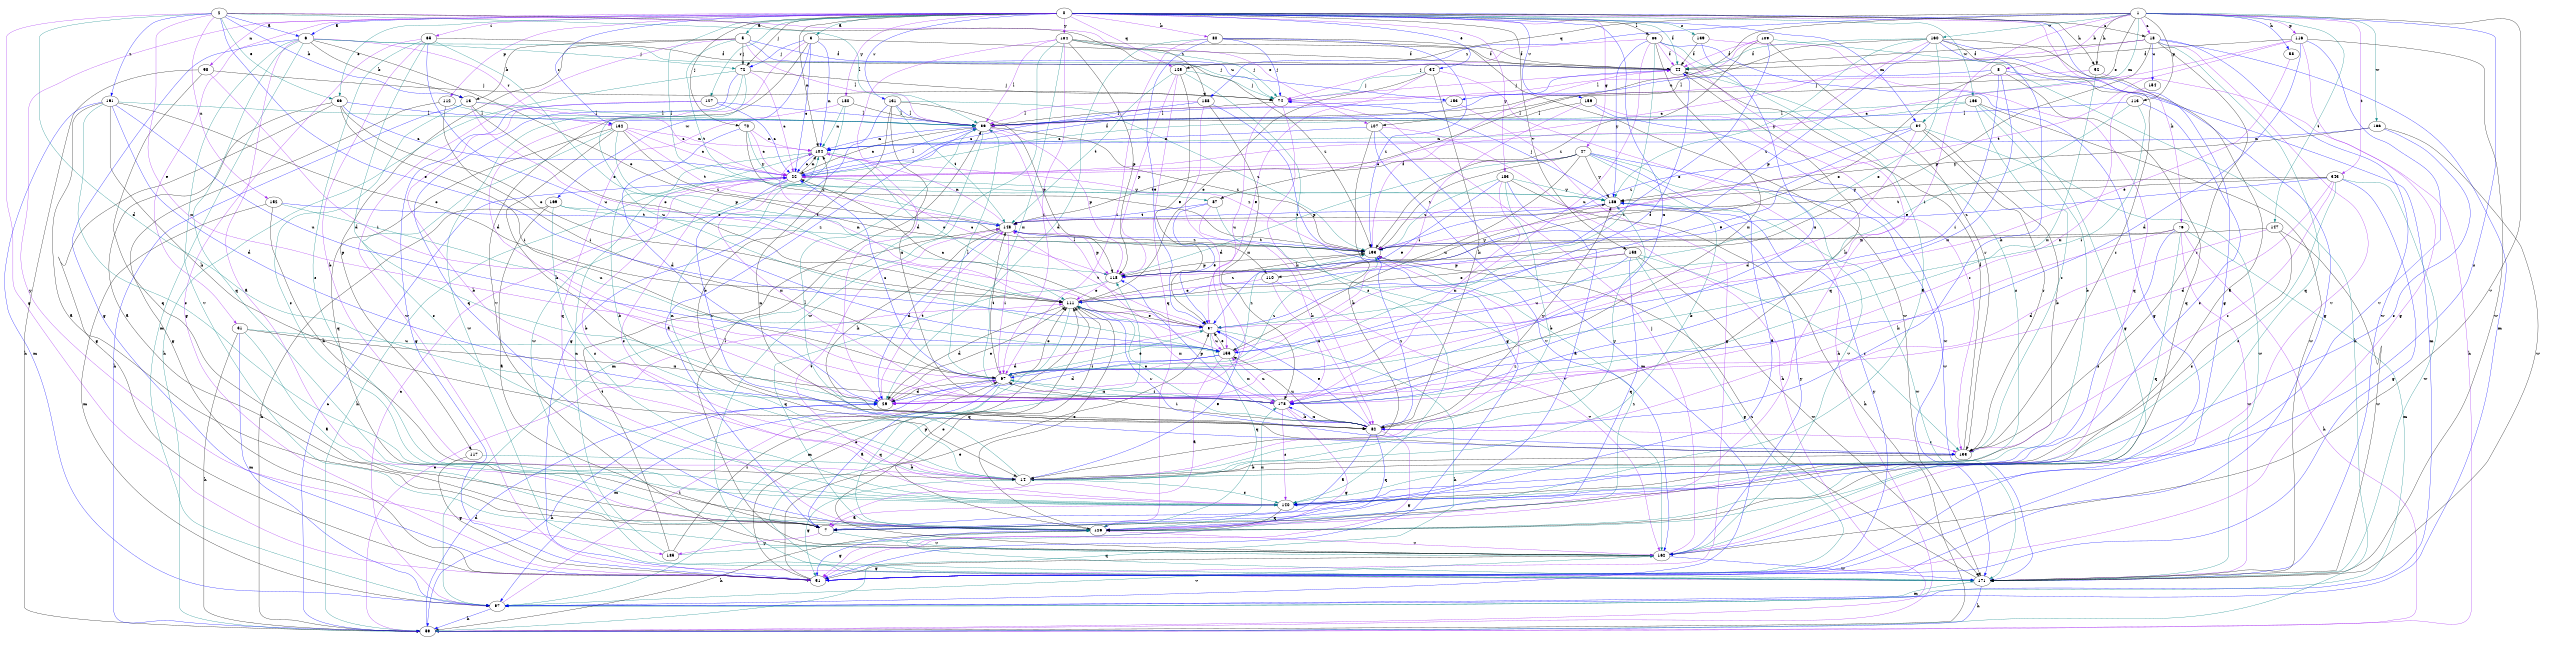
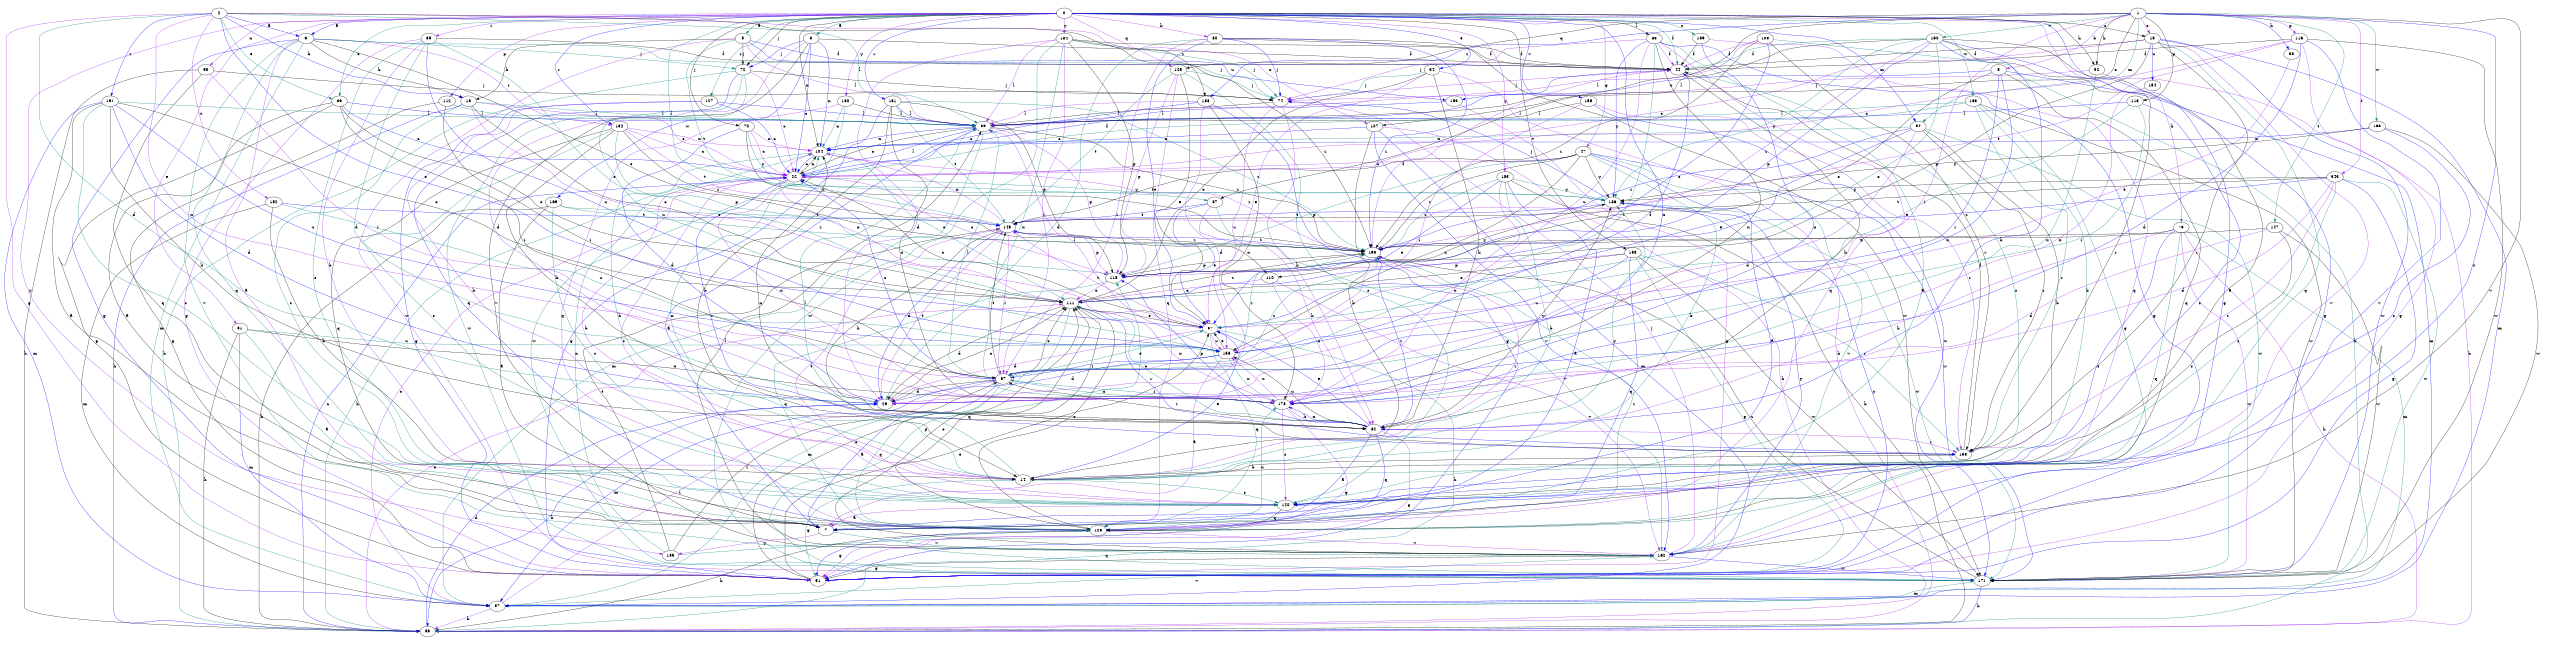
(474, 455) -> none
(464, 618) -> (464, 618)
